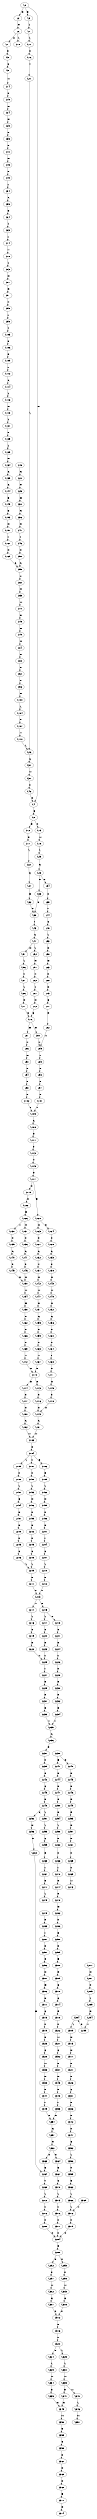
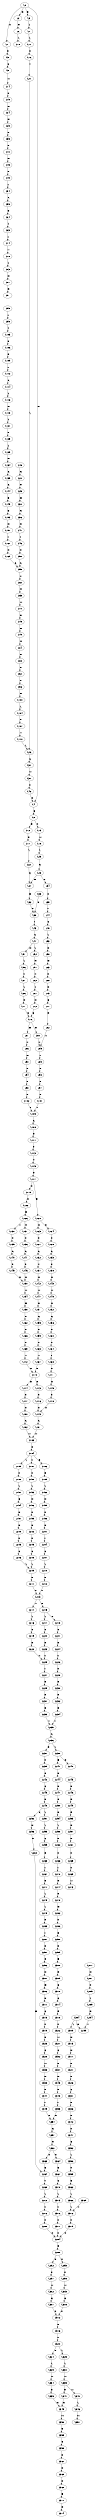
(13, 37) -> (10, 21)
(8, 301) -> none
(39, 883) -> (34, 878)
none -> (54, 1746)
(71, 1772) -> none
none -> (44, 1906)
(81, 2025) -> (77, 2024)
